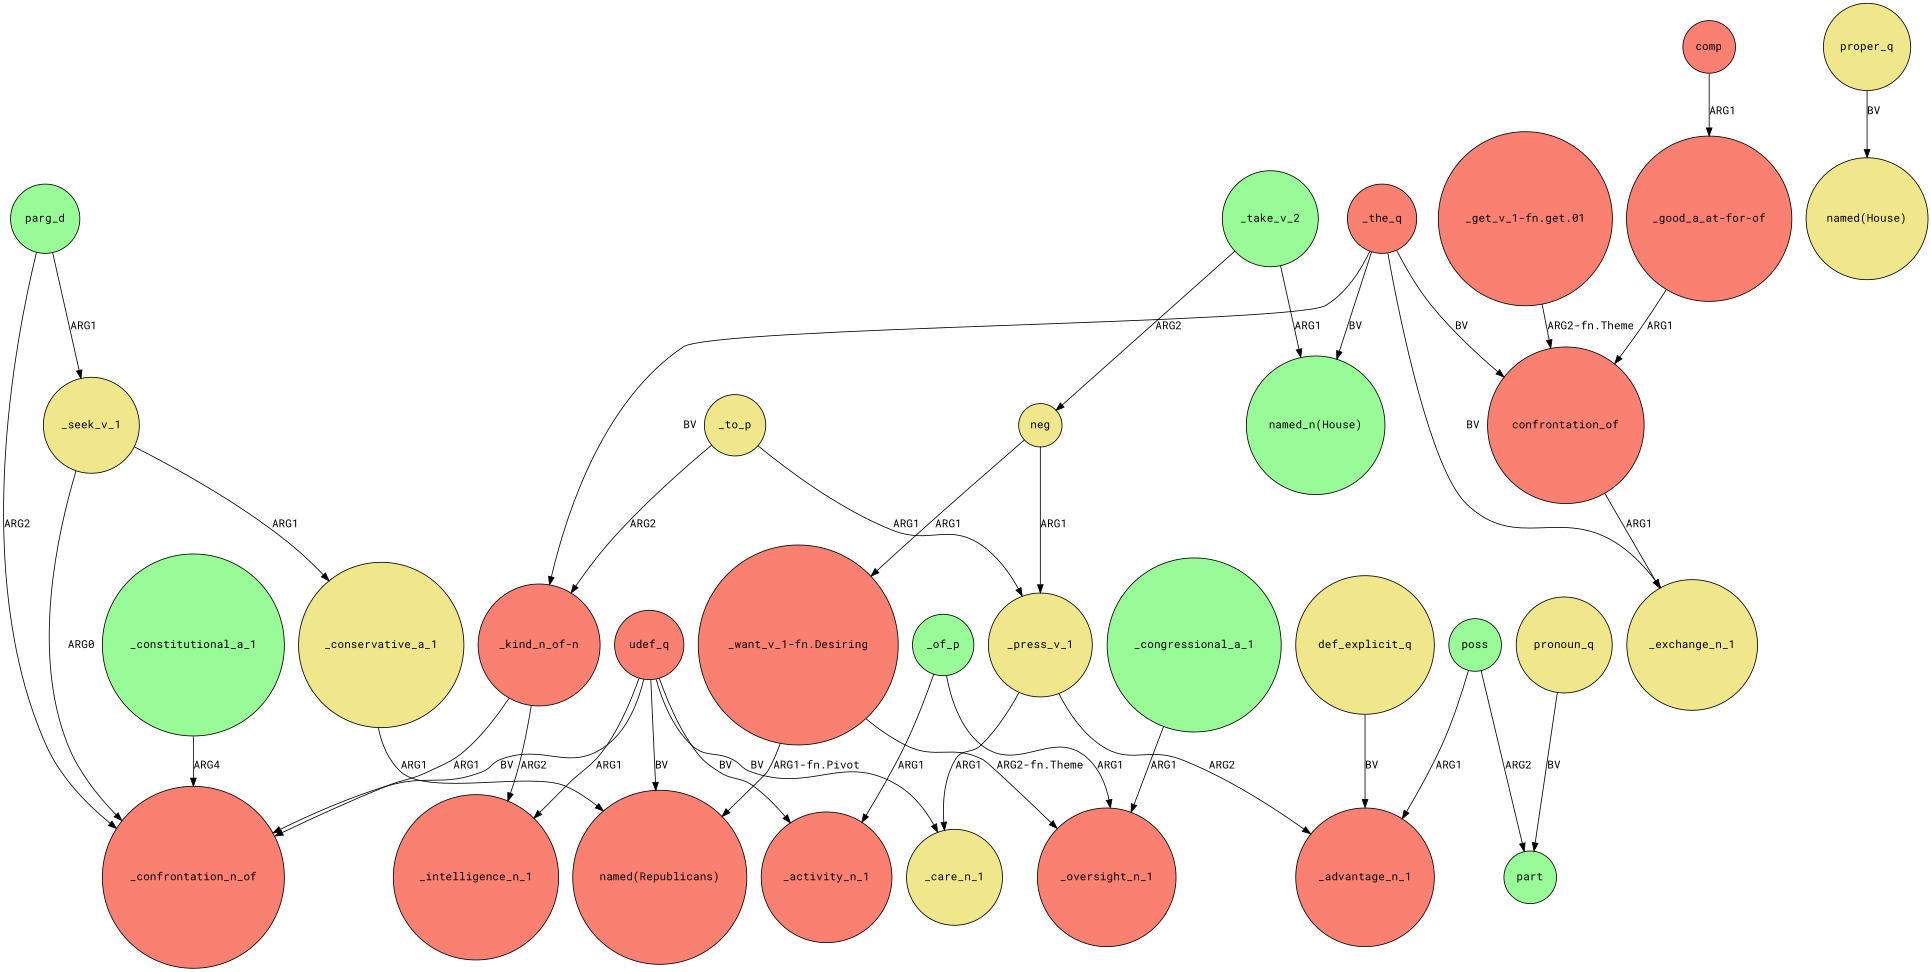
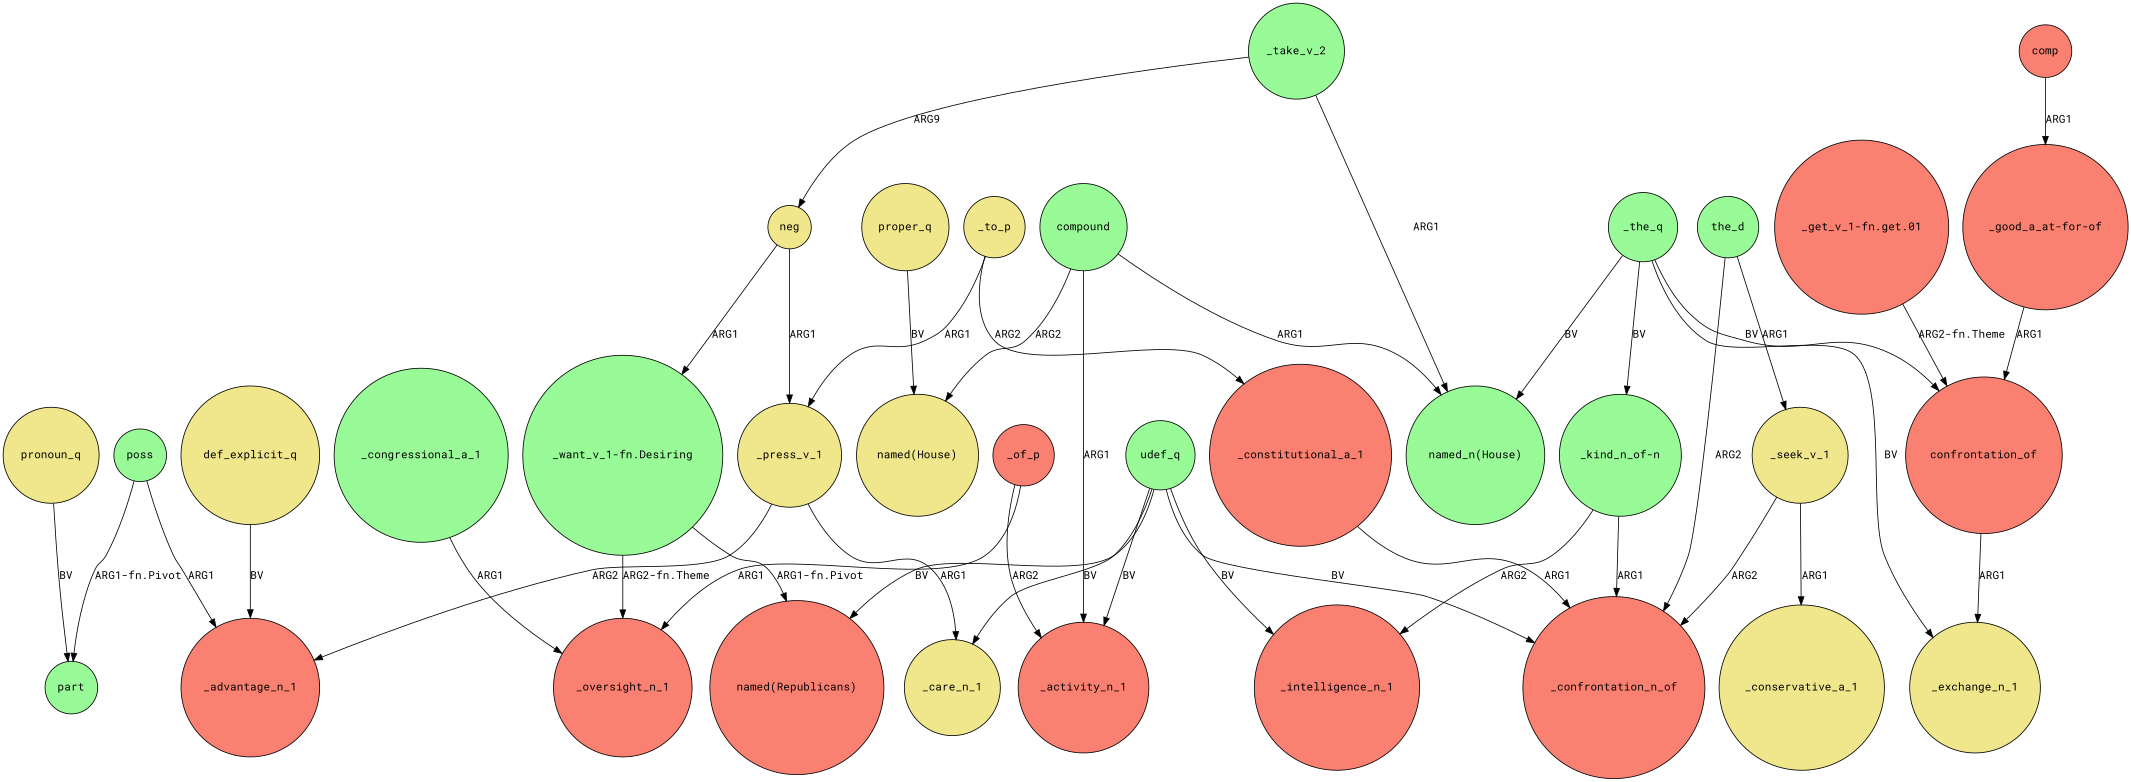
(45, 219) -> (1728, 227)
(1382, 219) -> (1643, 227)
none -> (1083, 227)
(1169, 326) -> (927, 120)
(639, 511) -> (1074, 355)
(82, 645) -> (1745, 576)
(193, 645) -> (1300, 455)
(539, 645) -> (1620, 455)
(649, 645) -> (1160, 455)
(798, 645) -> (623, 455)
(943, 645) -> (1024, 455)
(207, 766) -> (1558, 576)
(610, 766) -> (1228, 576)
(912, 766) -> (1026, 576)
(1519, 766) -> (139, 576)
(476, 783) -> none
